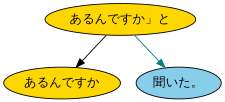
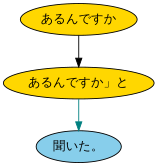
(94, 48) -> (79, 47)
